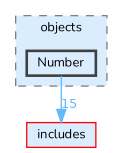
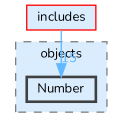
(61, 94) -> (61, 50)
